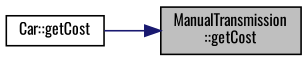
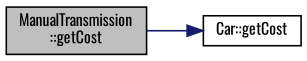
(124, 31) -> (167, 31)
